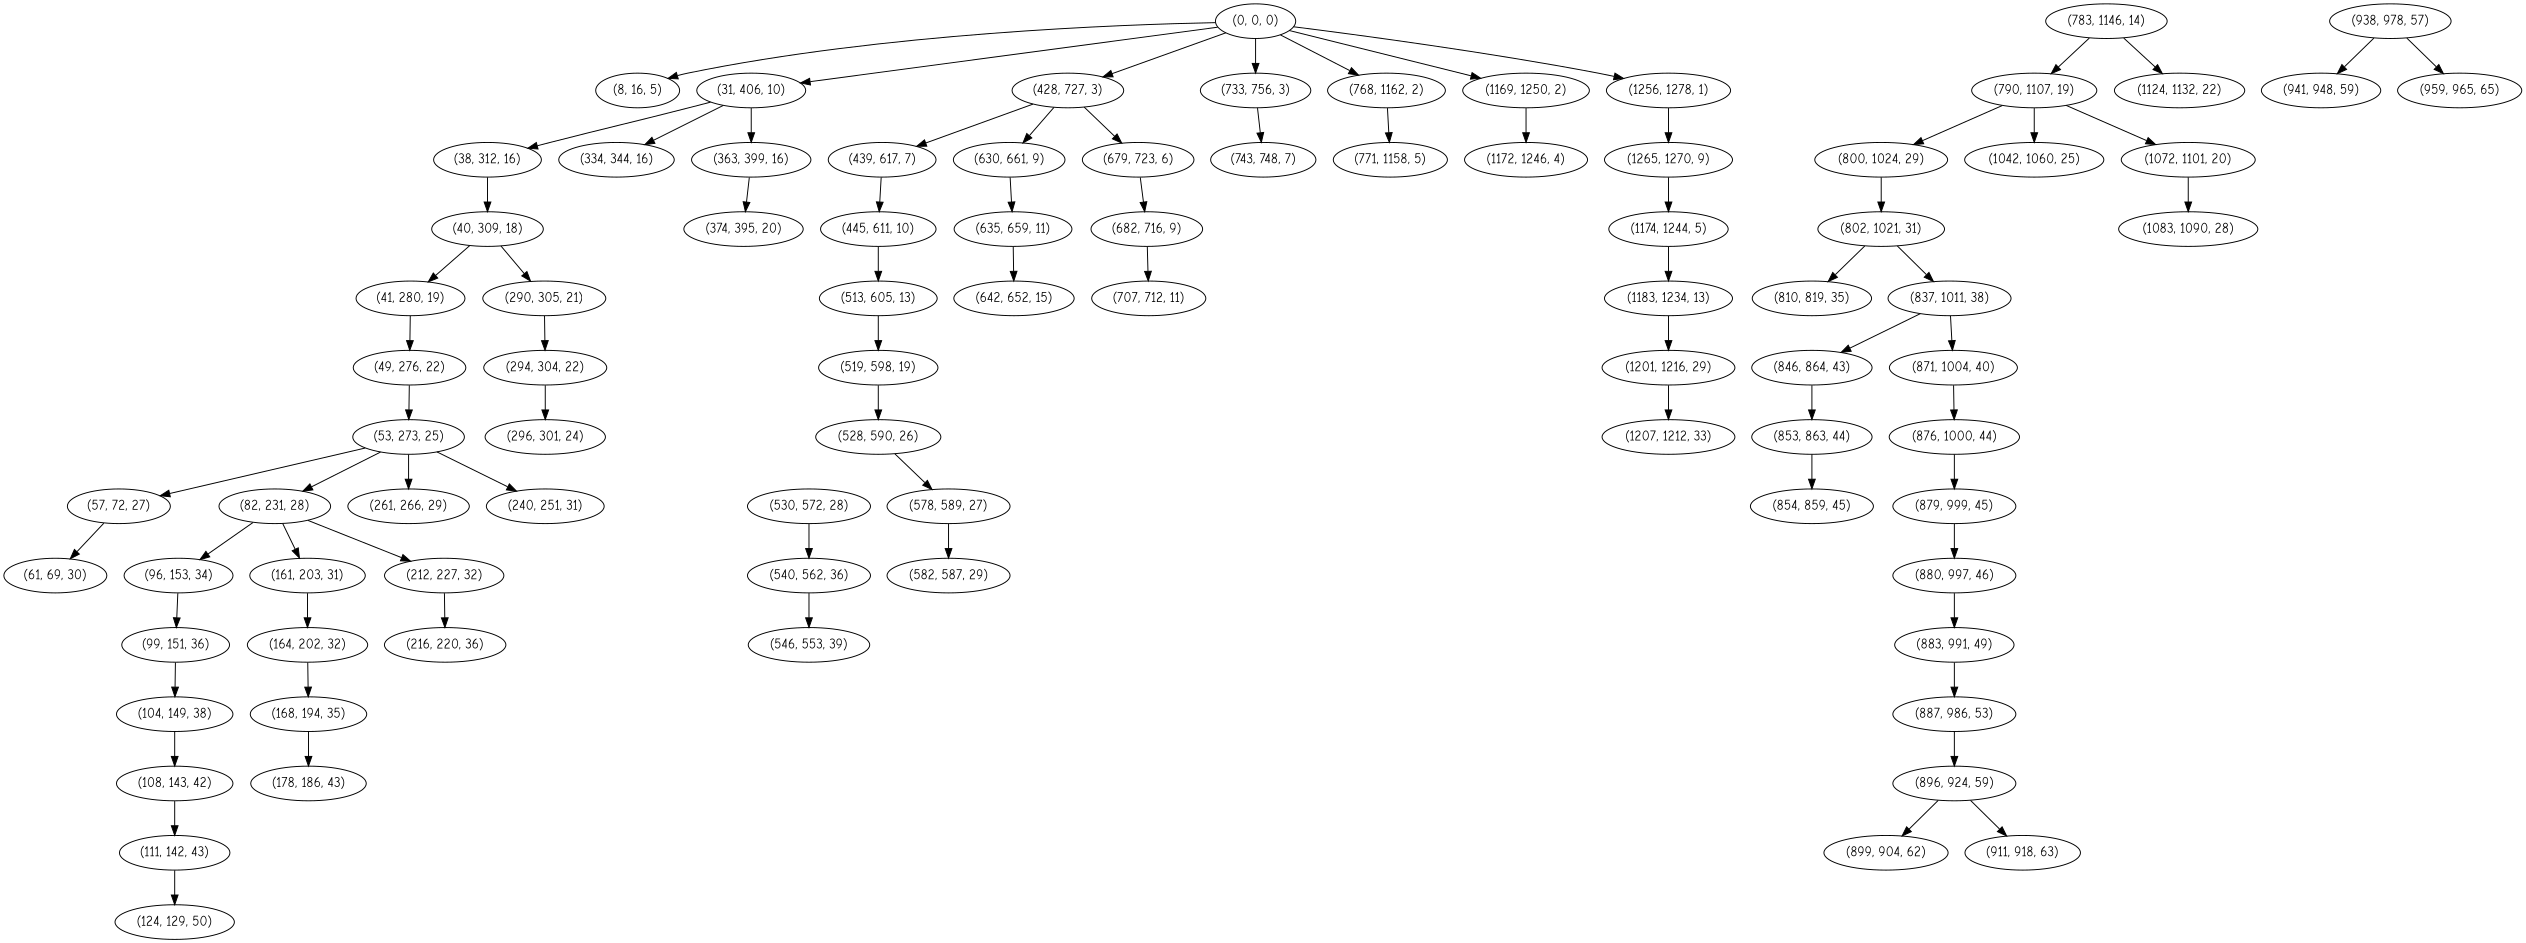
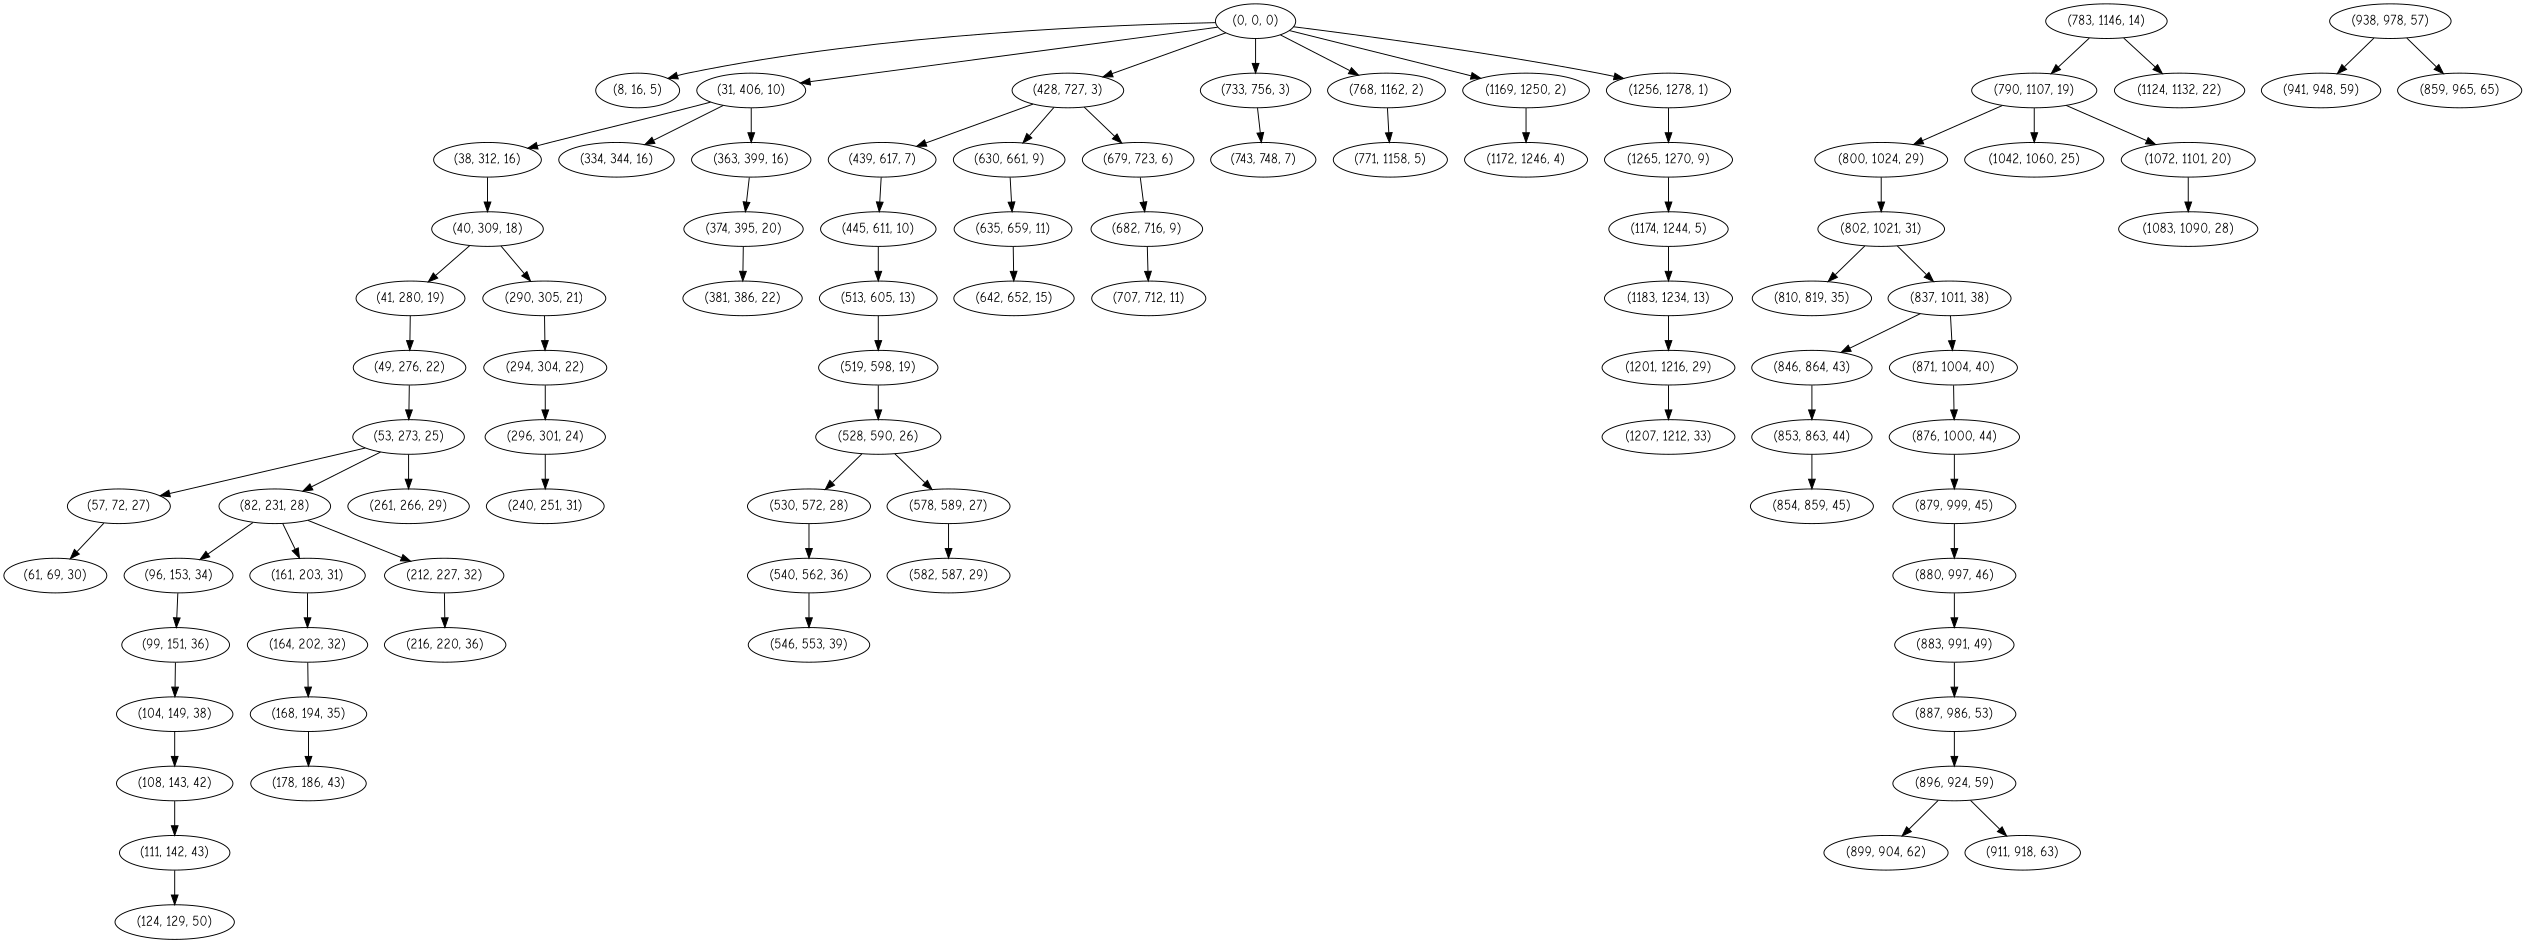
(2460, 90) -> (2460, 90)
none -> (743, 298)
none -> (847, 468)
(472, 469) -> (545, 467)
